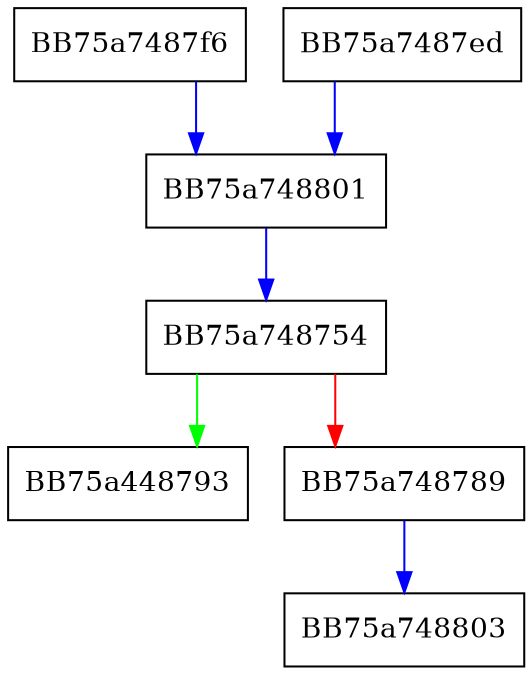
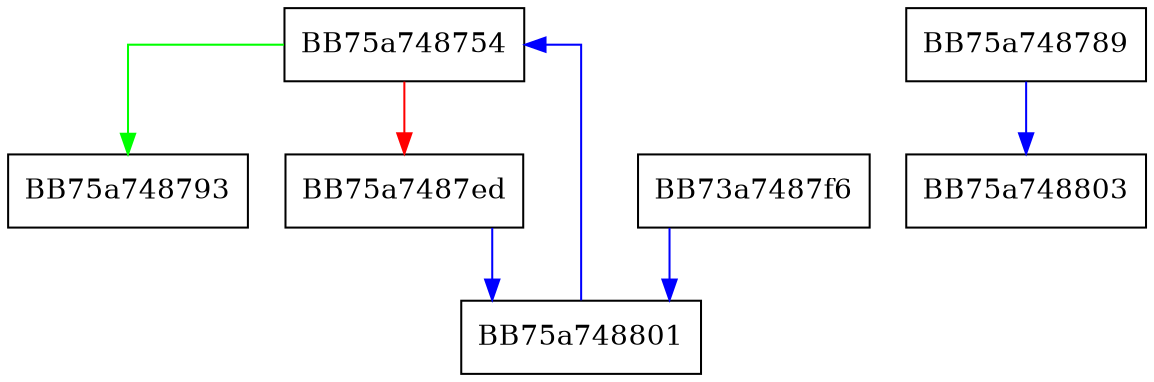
(130, 45) -> (754, 191)
(335, 400) -> (404, 107)
(128, 484) -> (128, 191)
